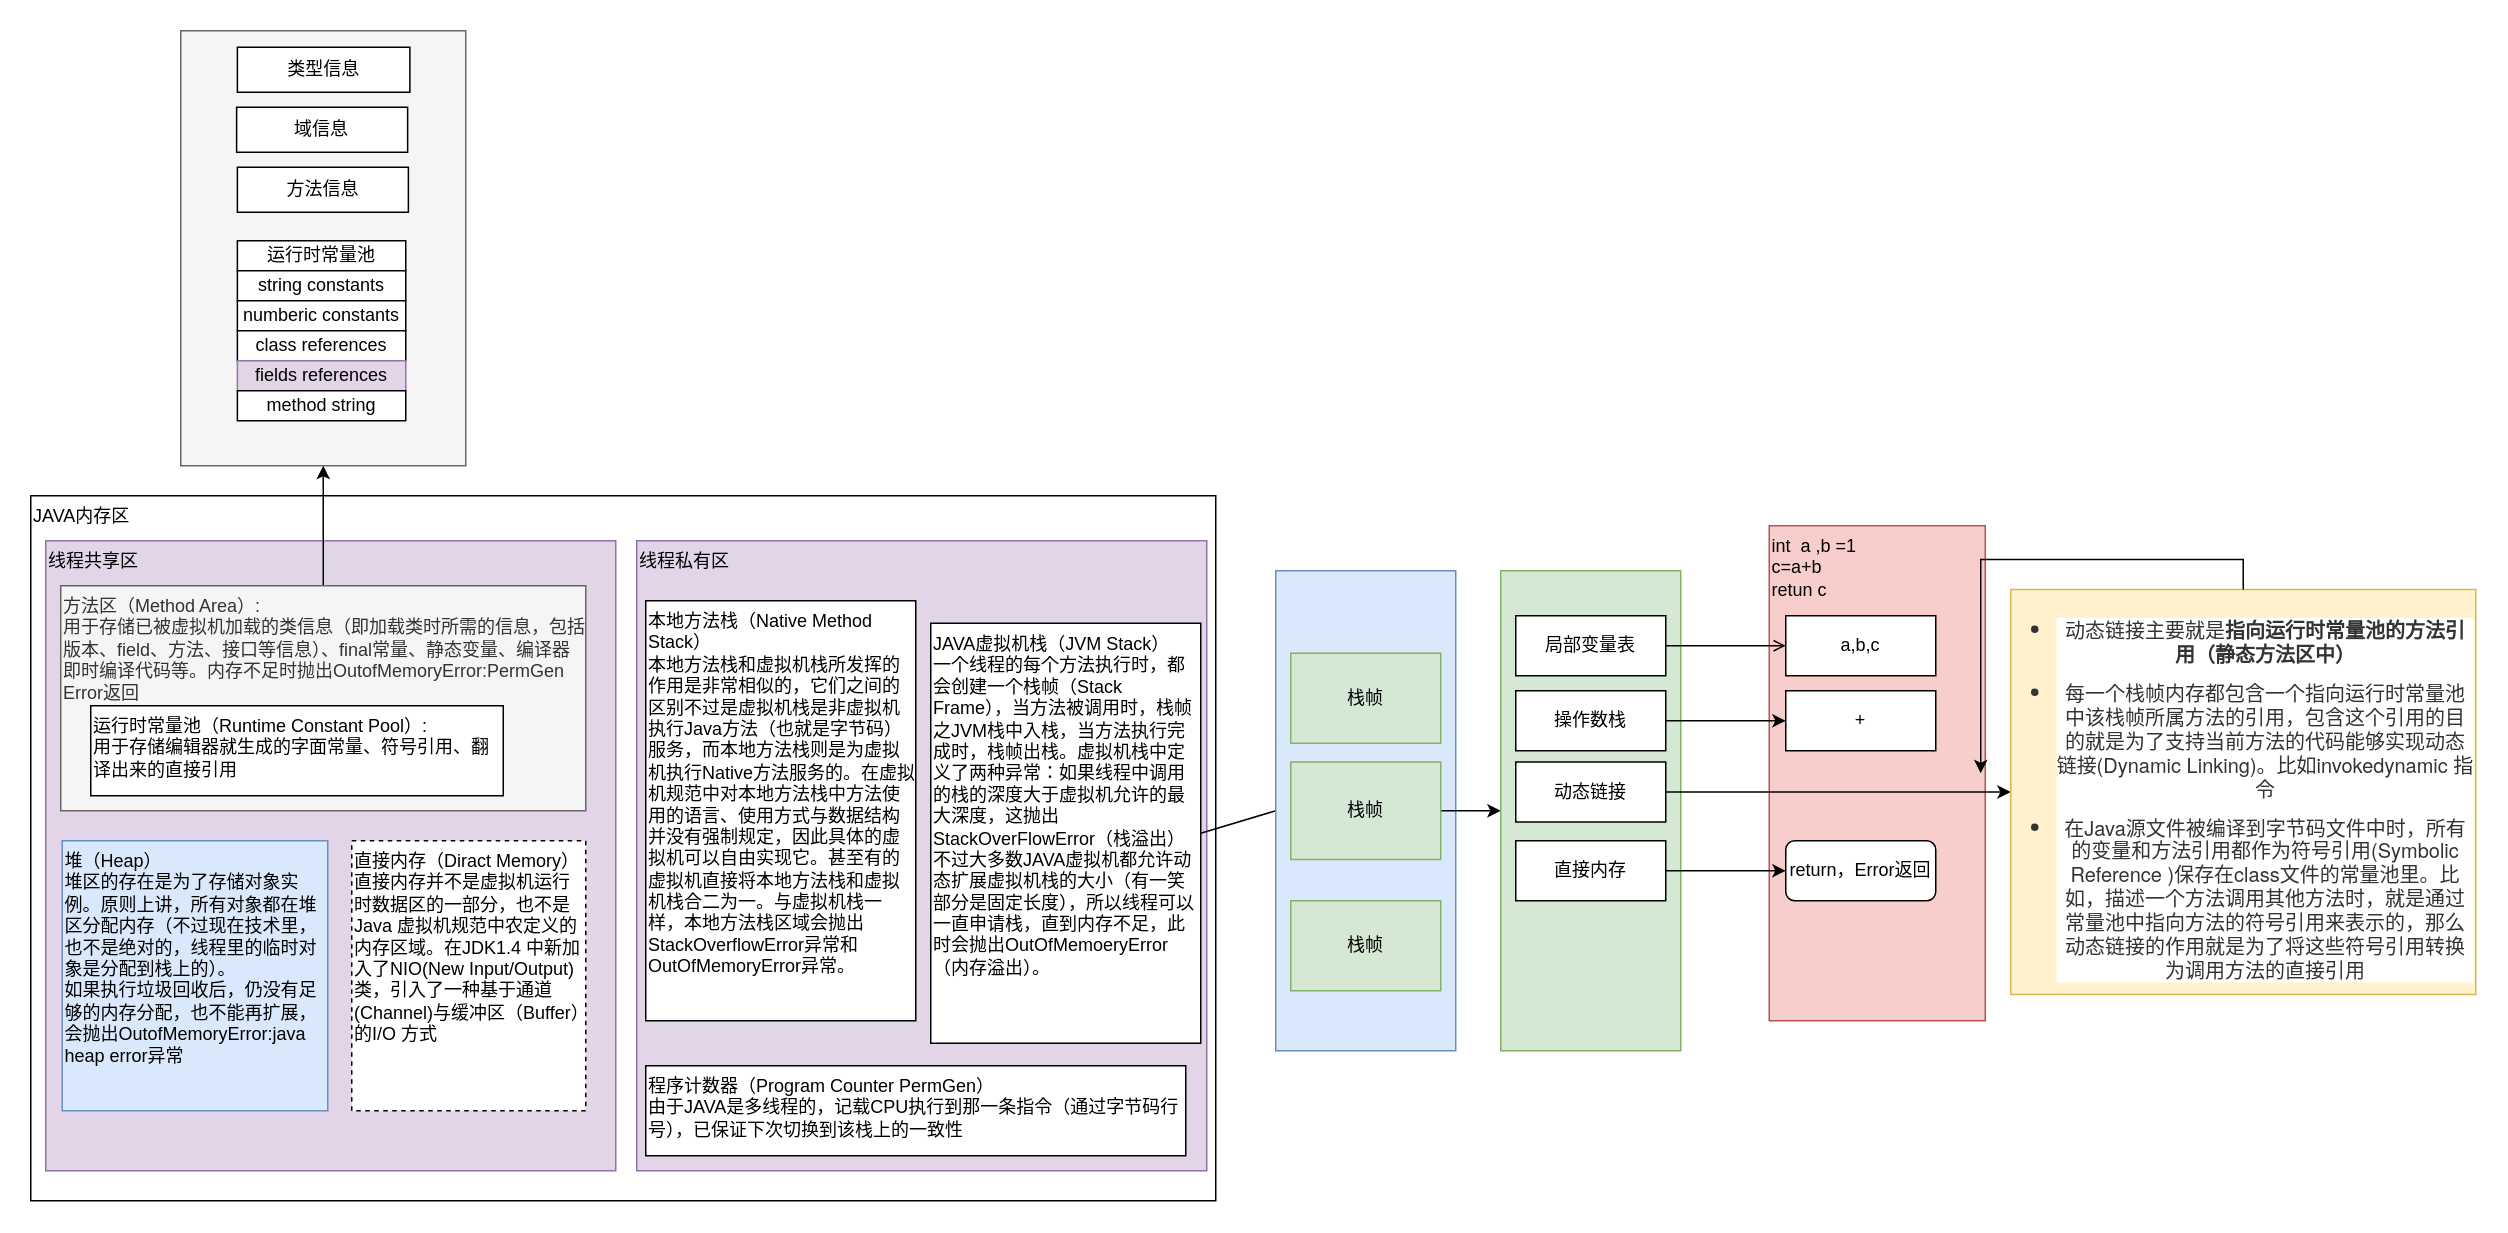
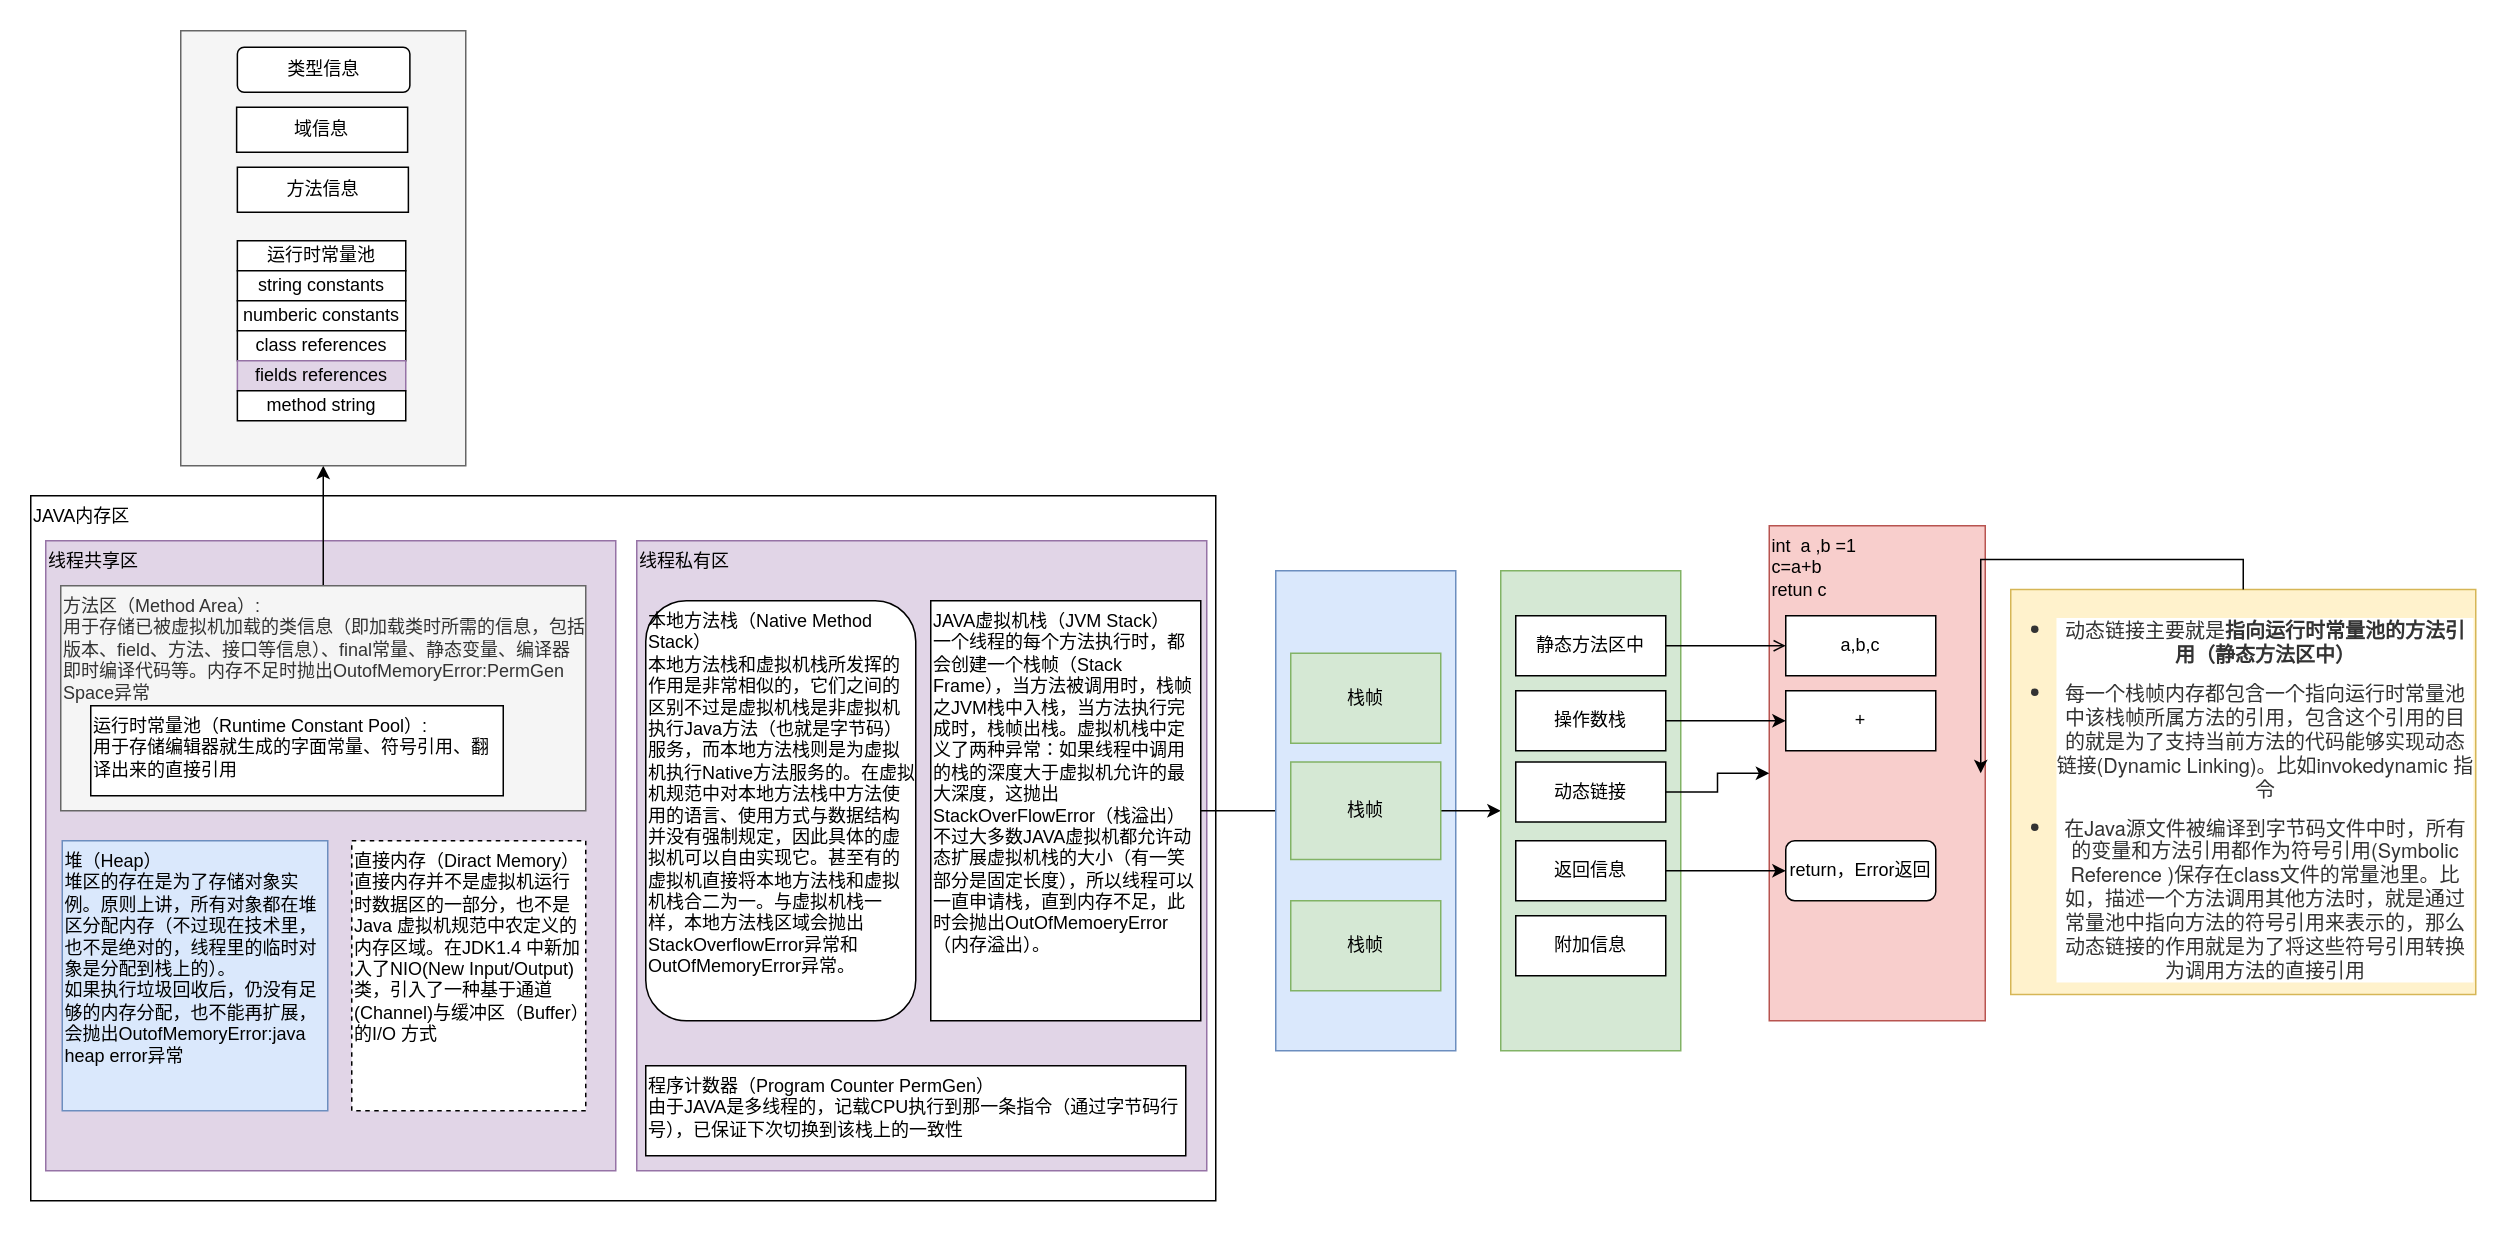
(324, 70) -> (324, 70)
(1591, 646) -> (1591, 646)
(325, 650) -> (325, 650)
(1858, 792) -> (1729, 773)
(781, 811) -> (781, 811)
(1066, 833) -> (1066, 811)
(1591, 871) -> (1591, 871)
none -> (1591, 946)
